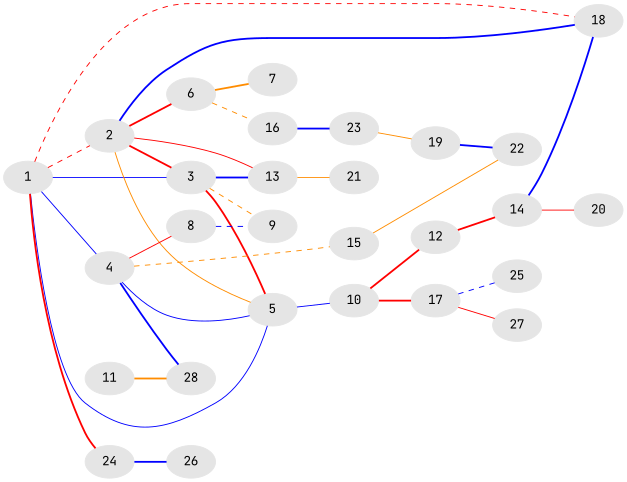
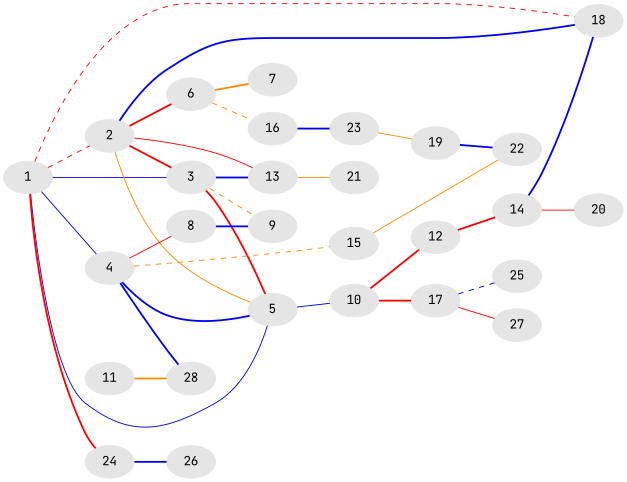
(238, 226) -> (238, 226)
(180, 319) -> (180, 319)
